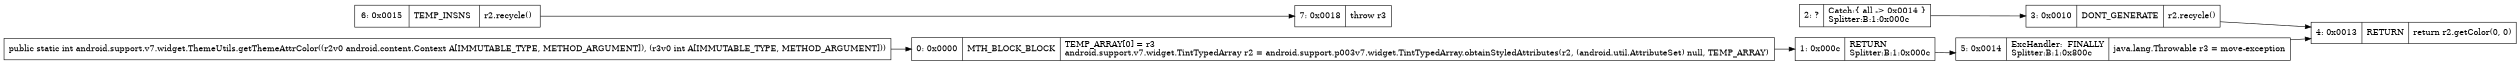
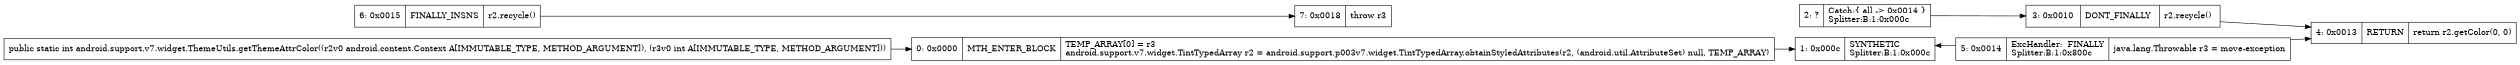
(443, 16) -> (445, 16)
(2120, 16) -> (2118, 16)
(1868, 44) -> (1875, 44)
(1011, 49) -> (1012, 49)
(1942, 53) -> (1948, 45)
